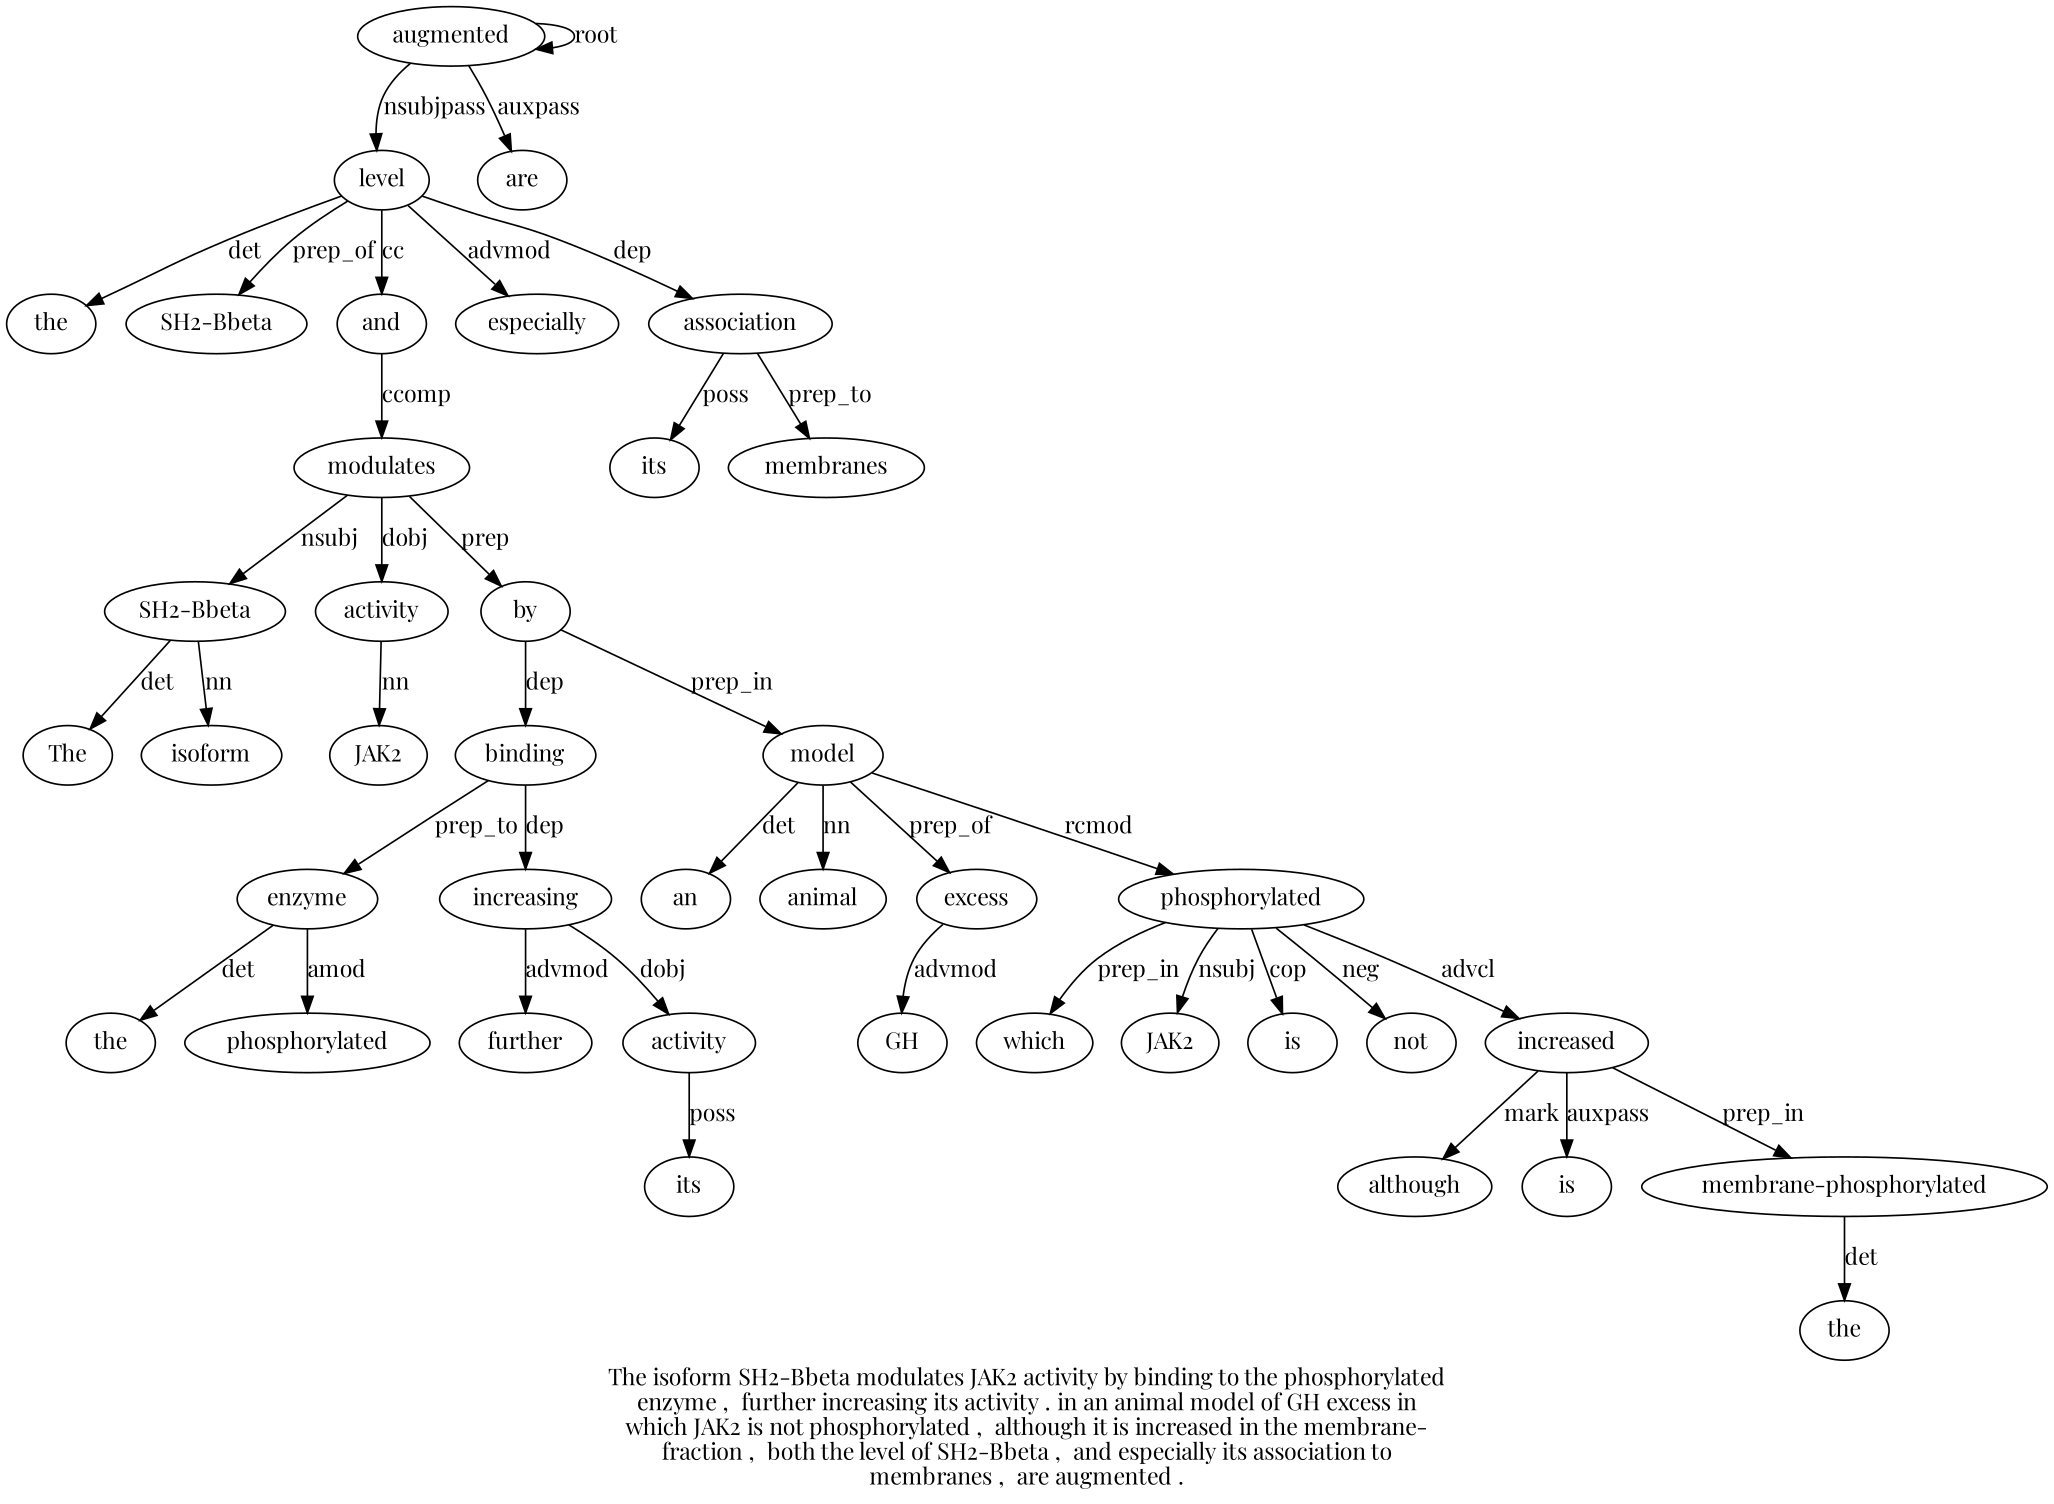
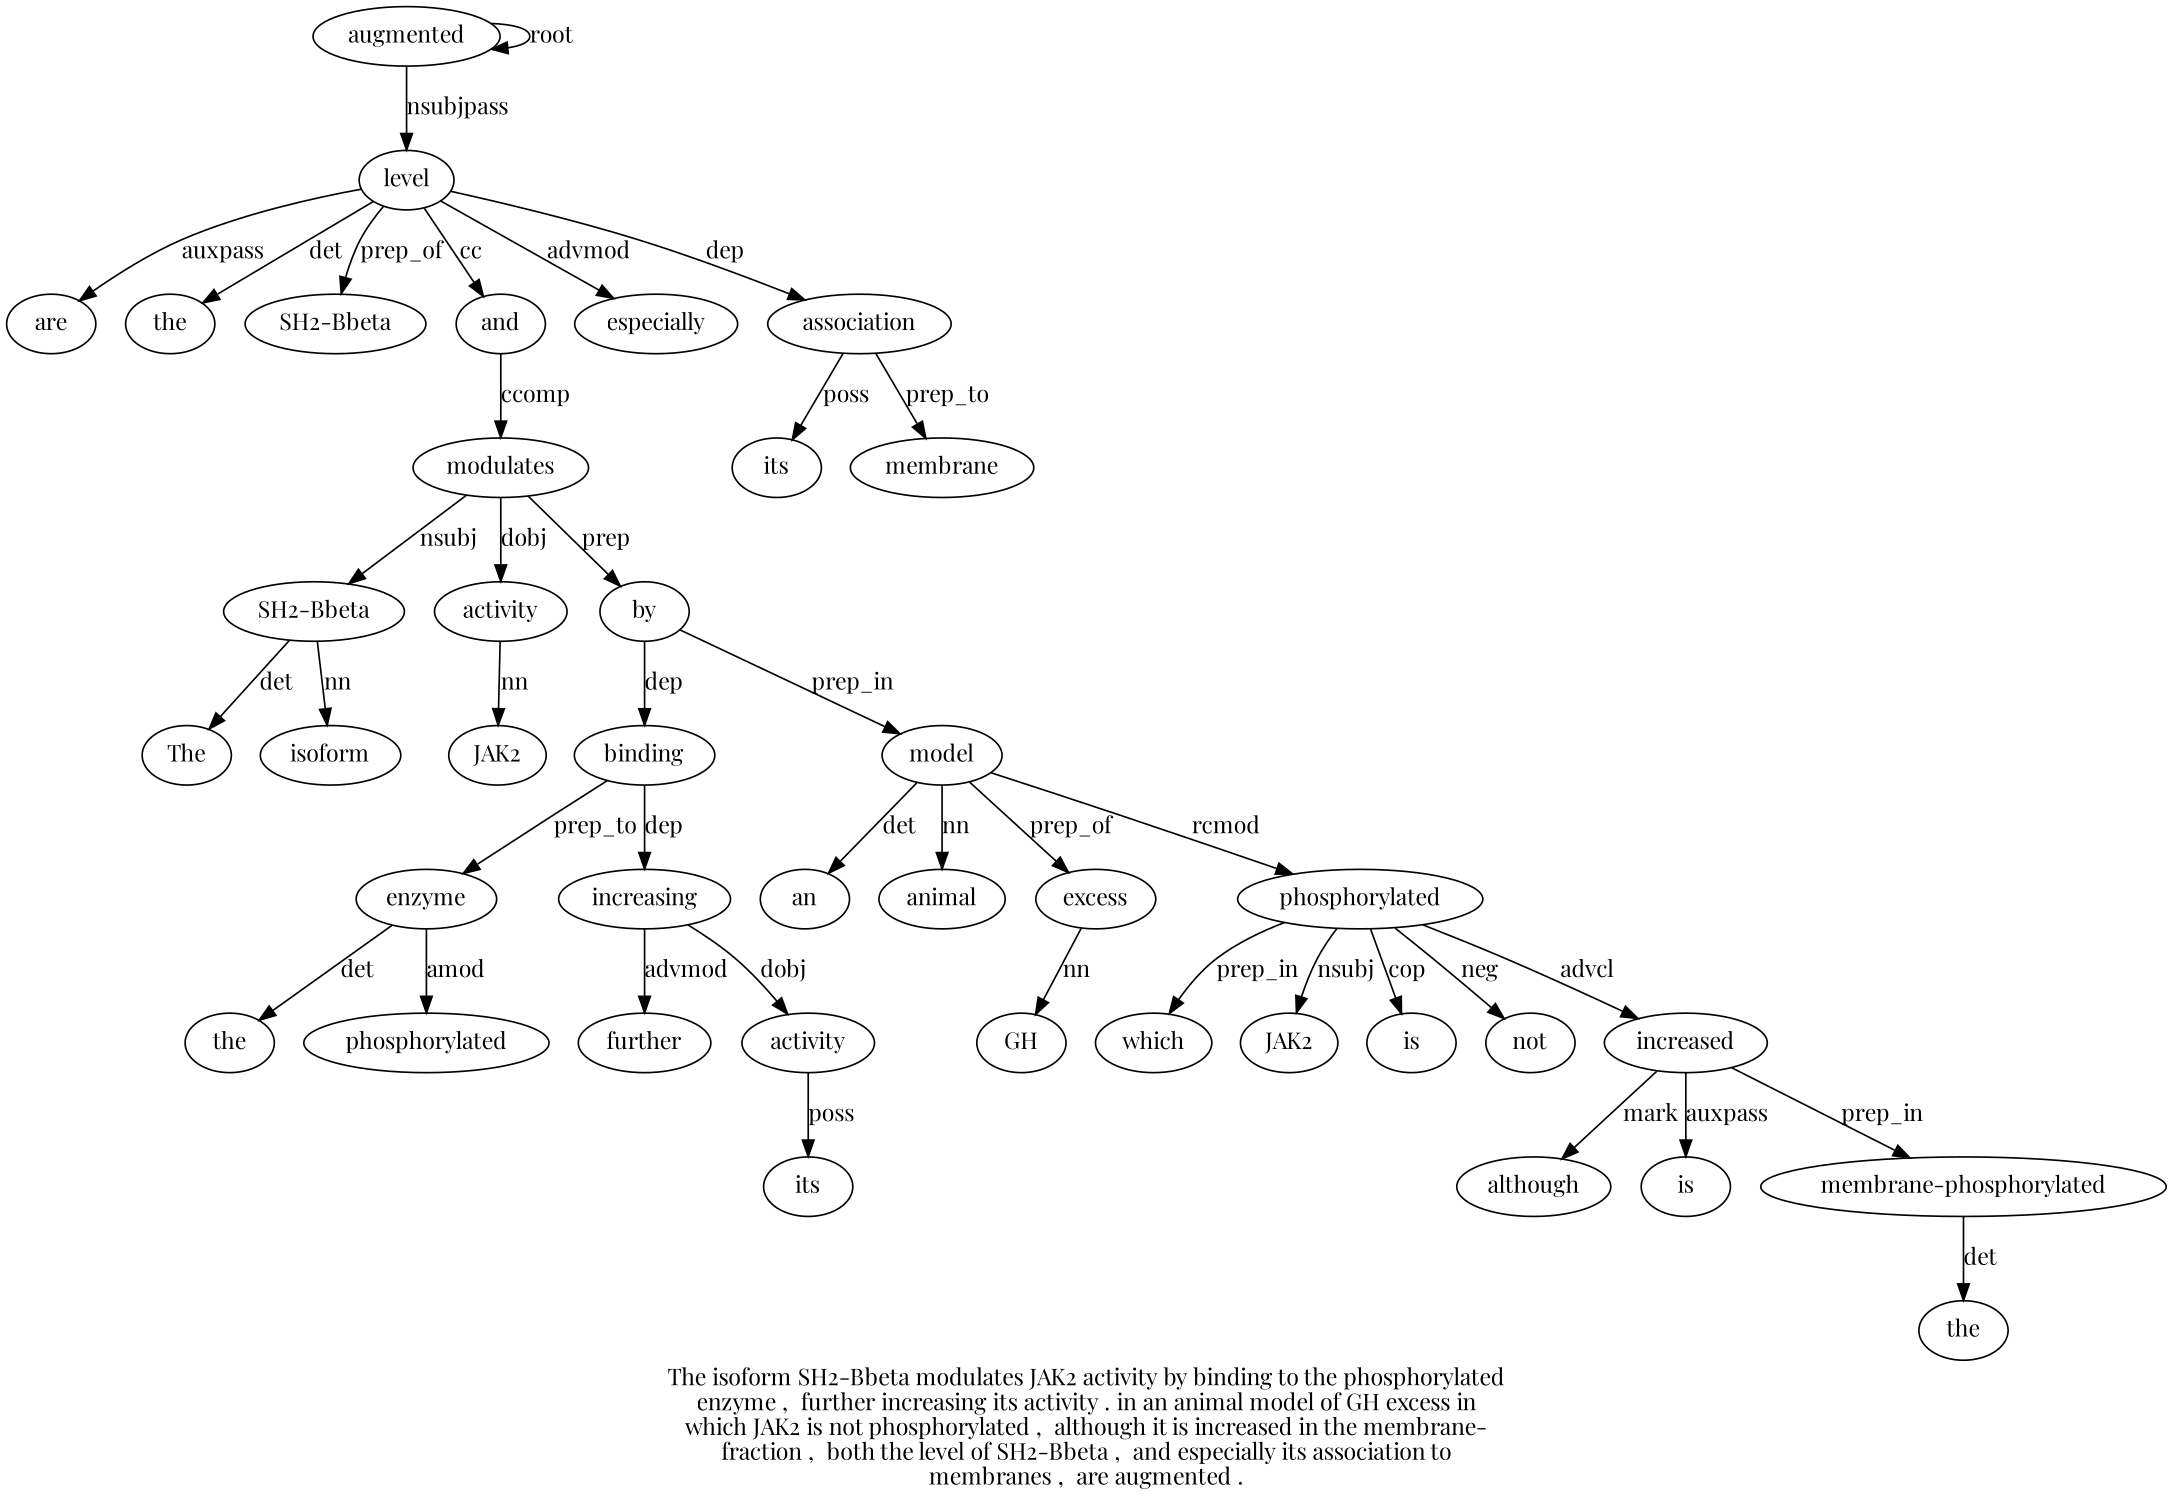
(488, 100) -> (221, 225)
(826, 468) -> (942, 468)
(956, 971) -> (1077, 971)
